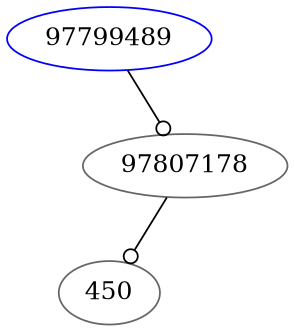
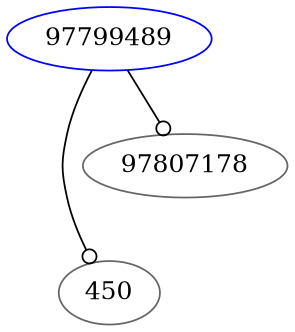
(151, 224) -> (63, 160)
